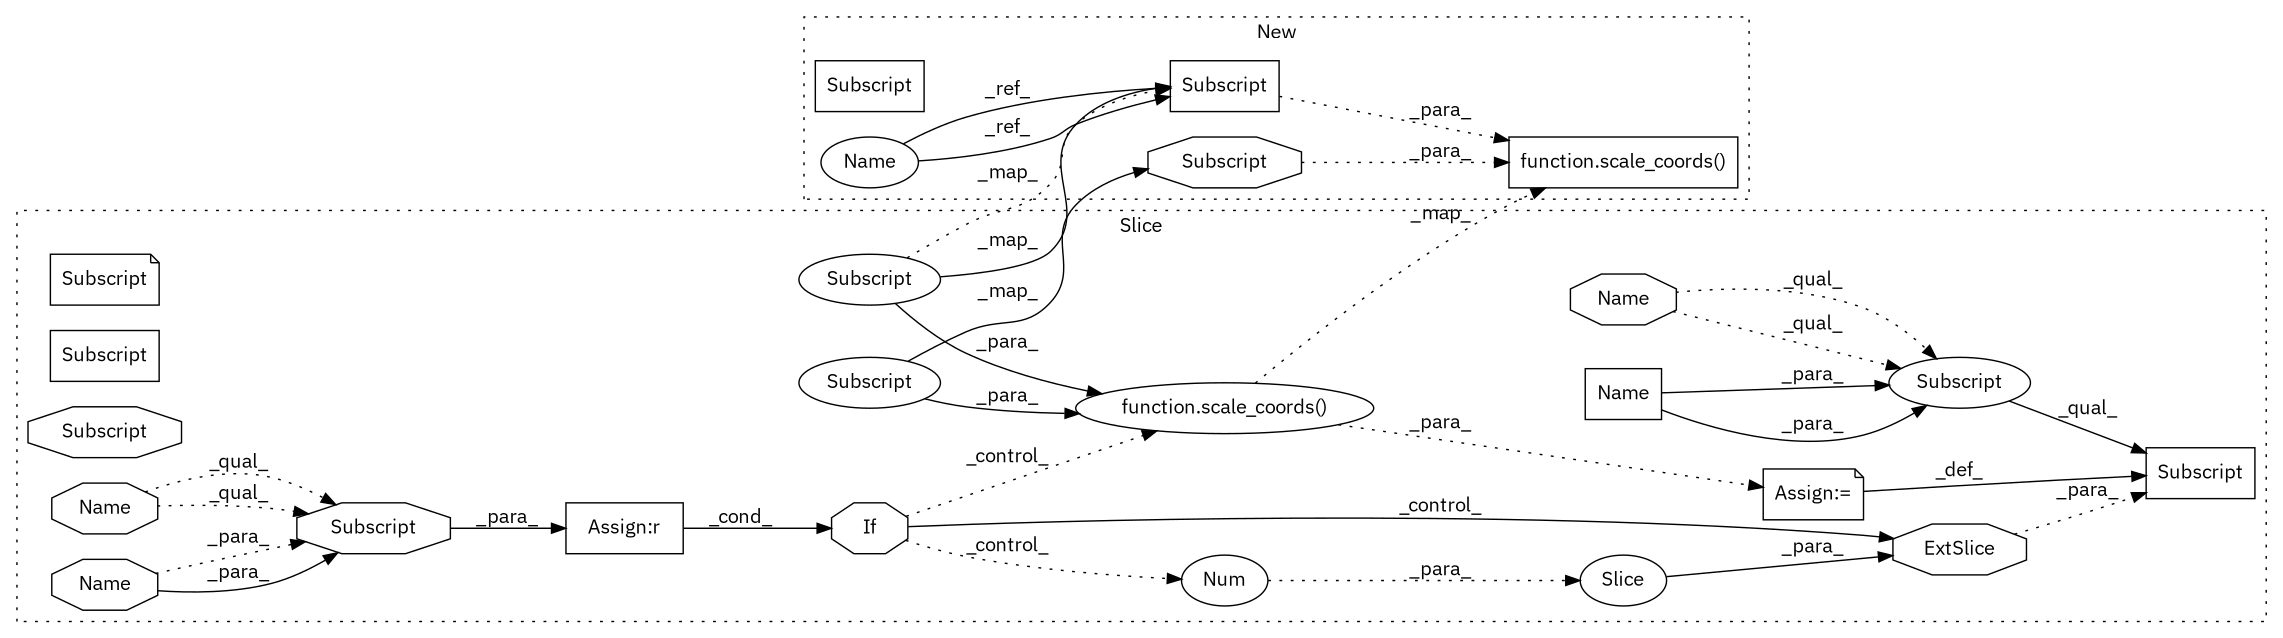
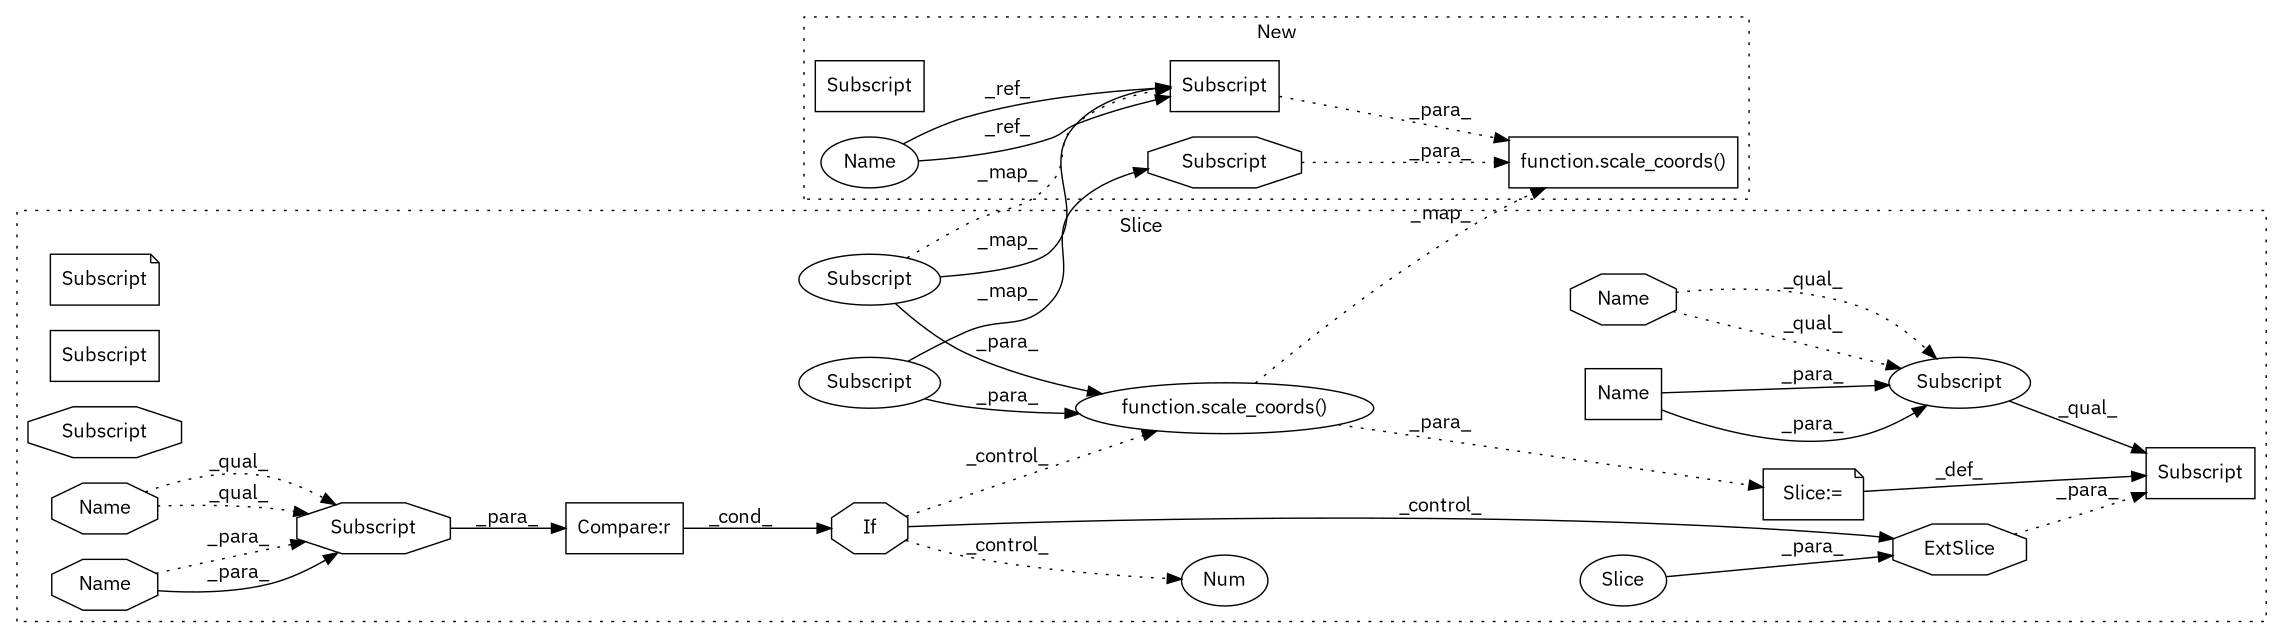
(1813, 494) -> (1813, 494)
(625, 528) -> (625, 528)
(1417, 581) -> none
